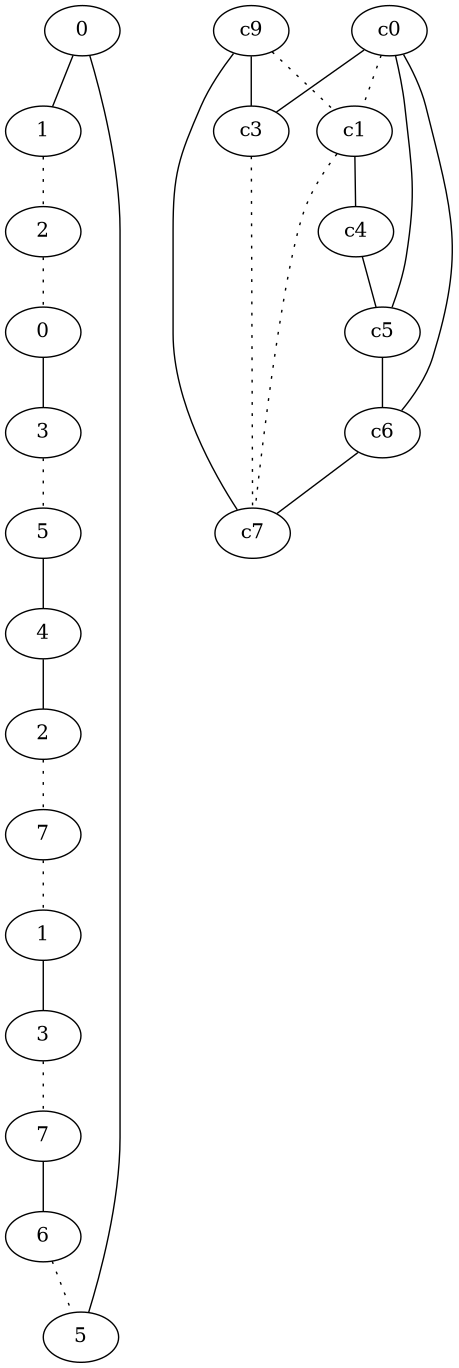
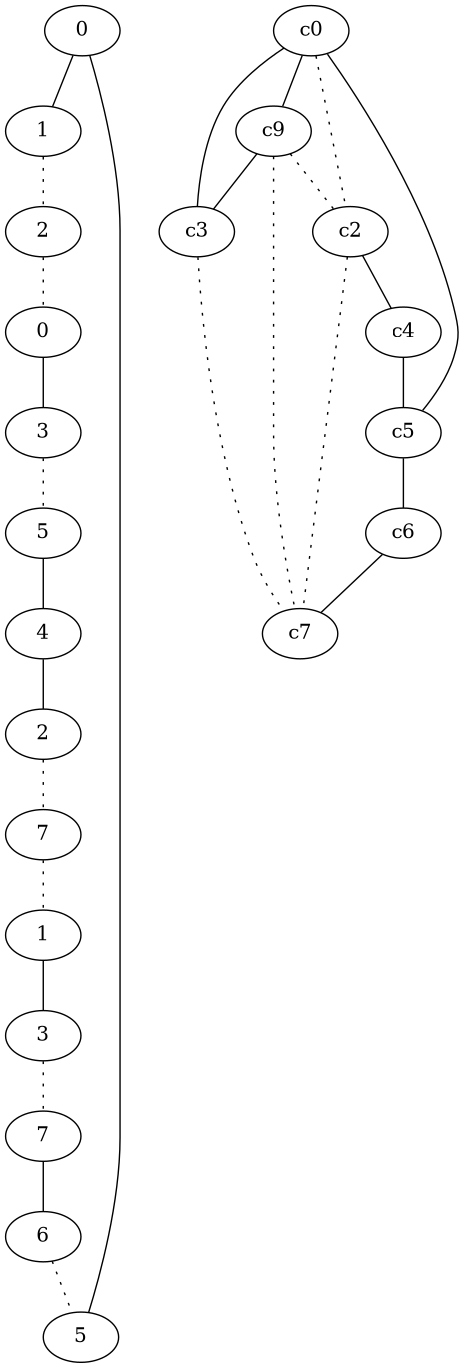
(355, 131) -> (350, 232)
(452, 234) -> (293, 81)
(173, 282) -> (274, 383)
